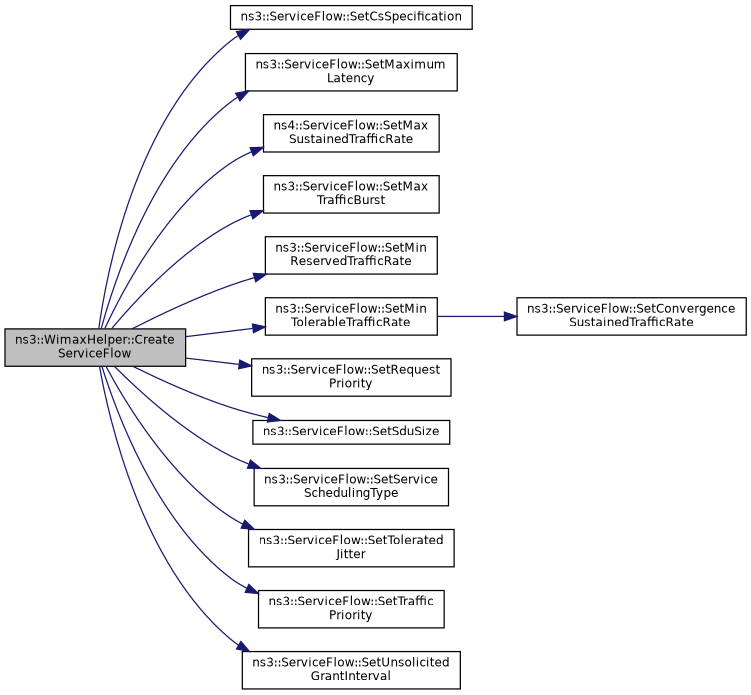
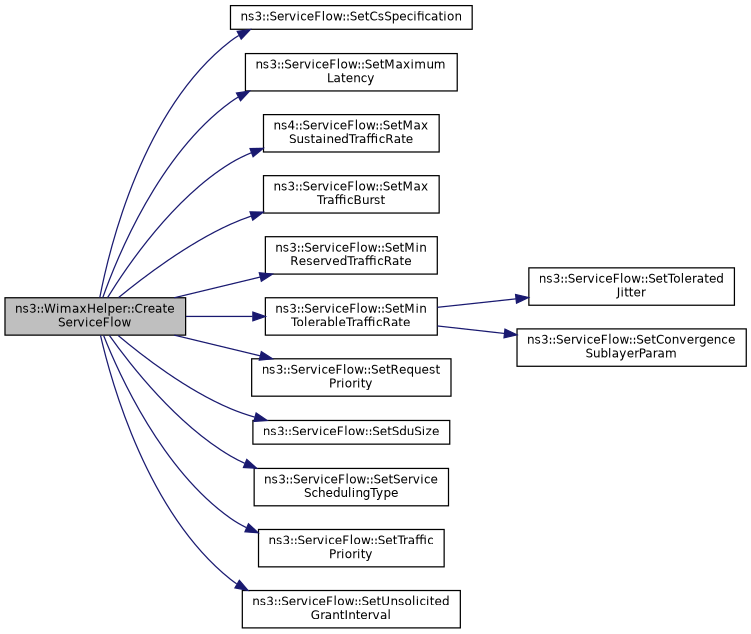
(632, 316) -> (632, 348)
(164, 455) -> (477, 303)
